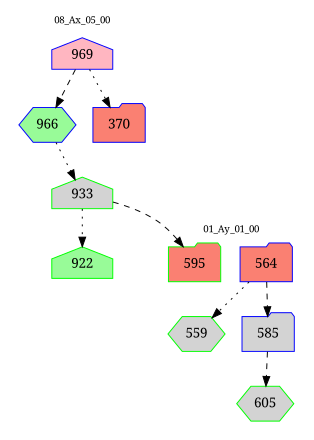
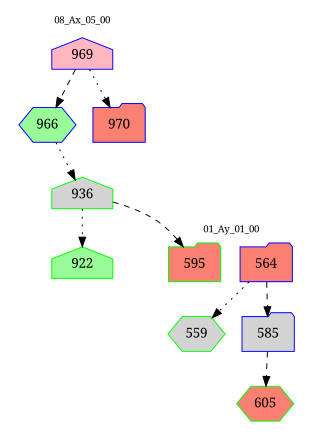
(119, 125) -> (119, 125)
(82, 195) -> (82, 195)
(265, 404) -> (265, 404)
